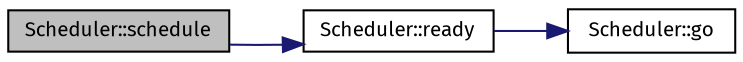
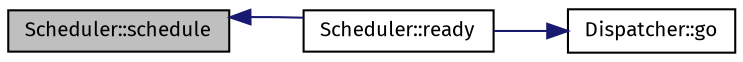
(652, 31) -> (652, 31)
(256, 45) -> (277, 17)
